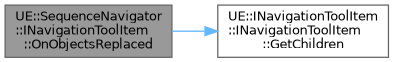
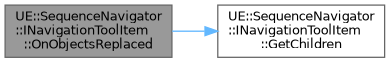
(303, 31) -> (301, 31)
